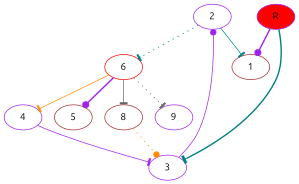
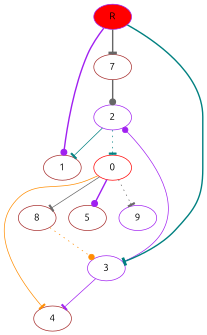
none -> (113, 67)
(124, 67) -> (113, 168)
(23, 117) -> (53, 319)
(92, 145) -> (81, 292)
